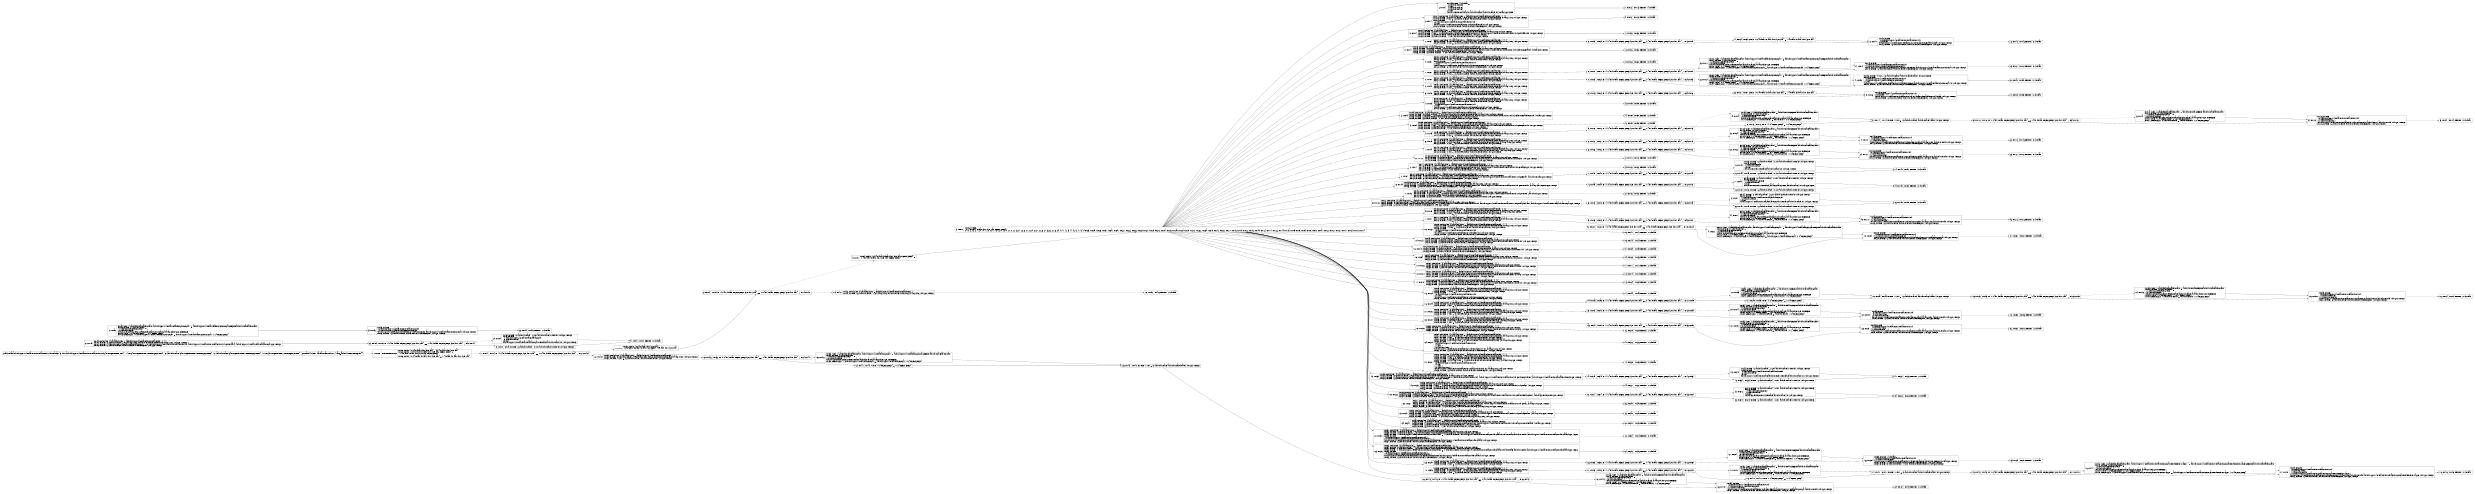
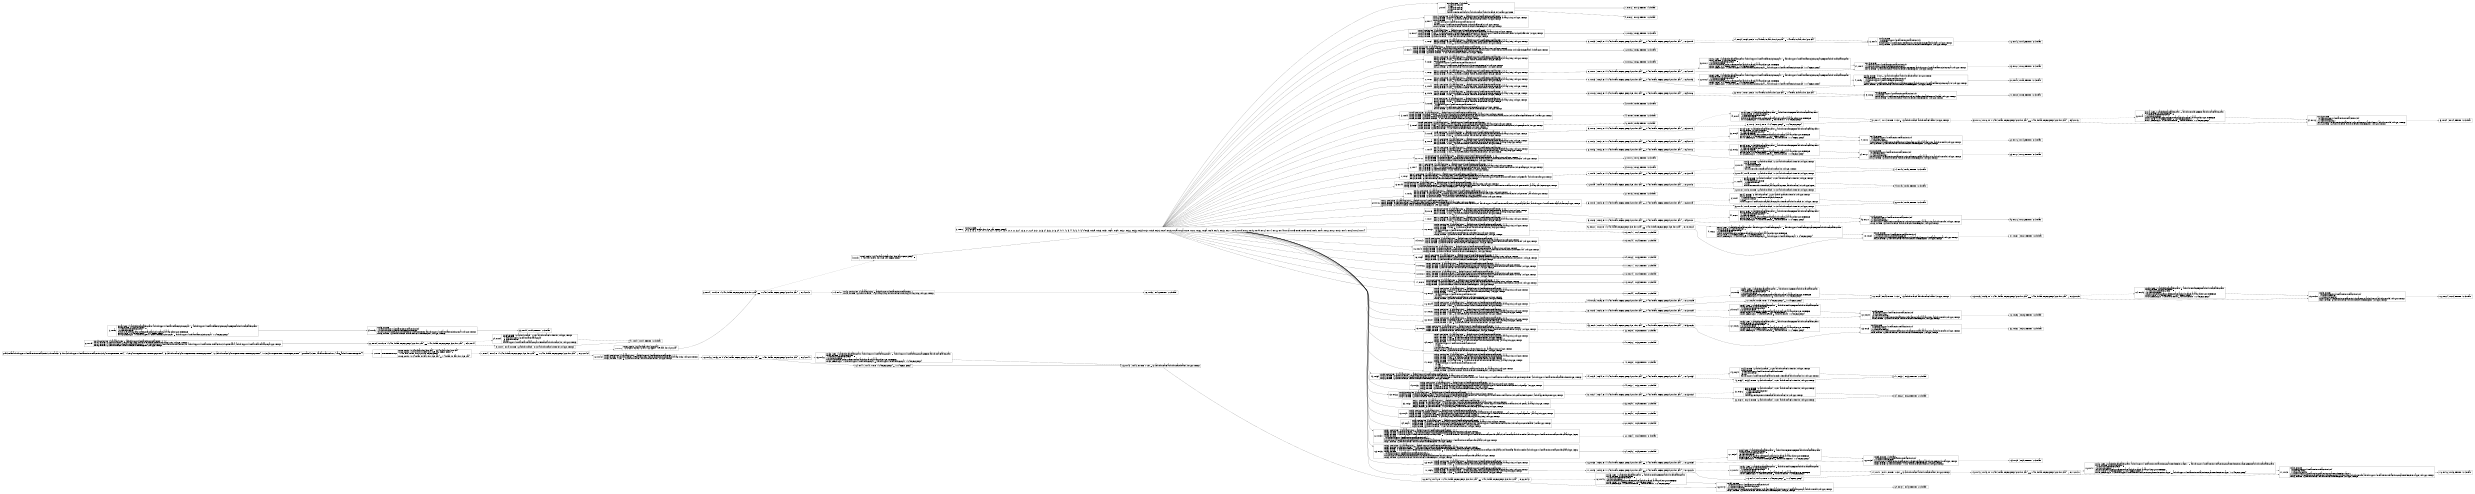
(1576, 19) -> (1569, 13)
(1698, 229) -> (1690, 224)
(1641, 249) -> none
(1720, 301) -> (1698, 304)
(1878, 330) -> (1879, 330)
